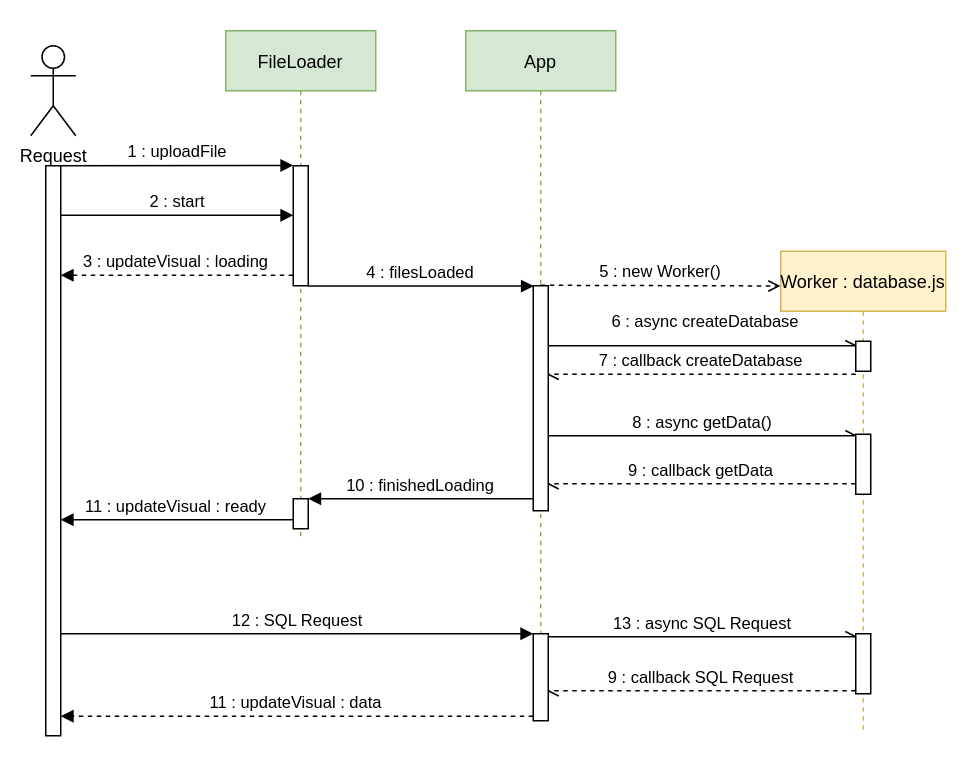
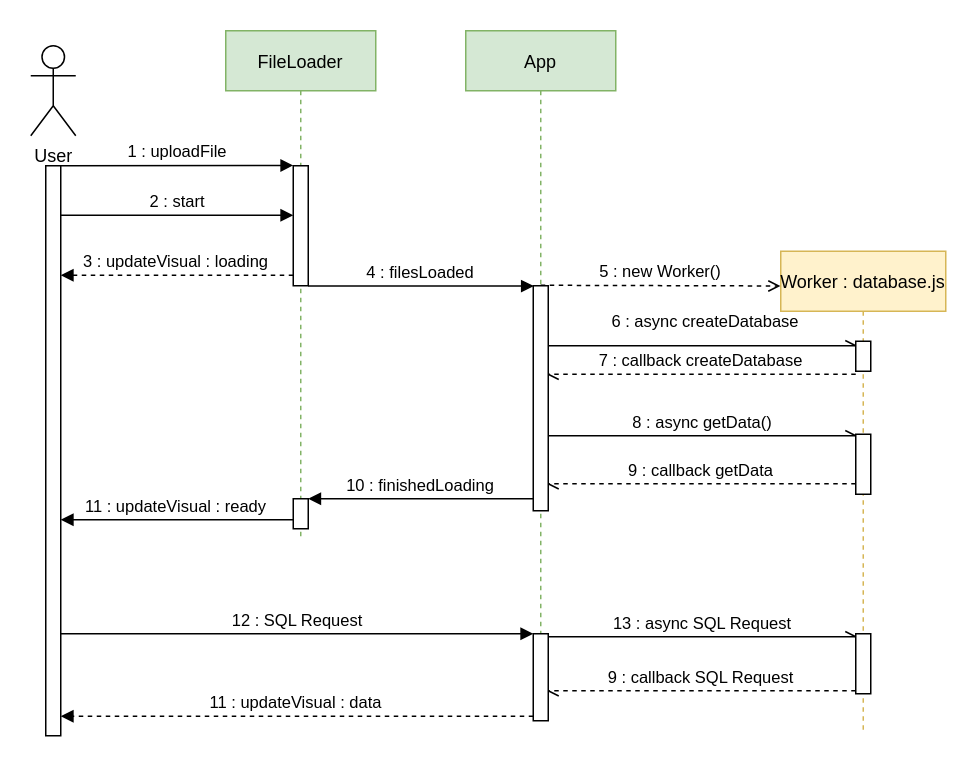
(54, 157) -> (54, 157)
